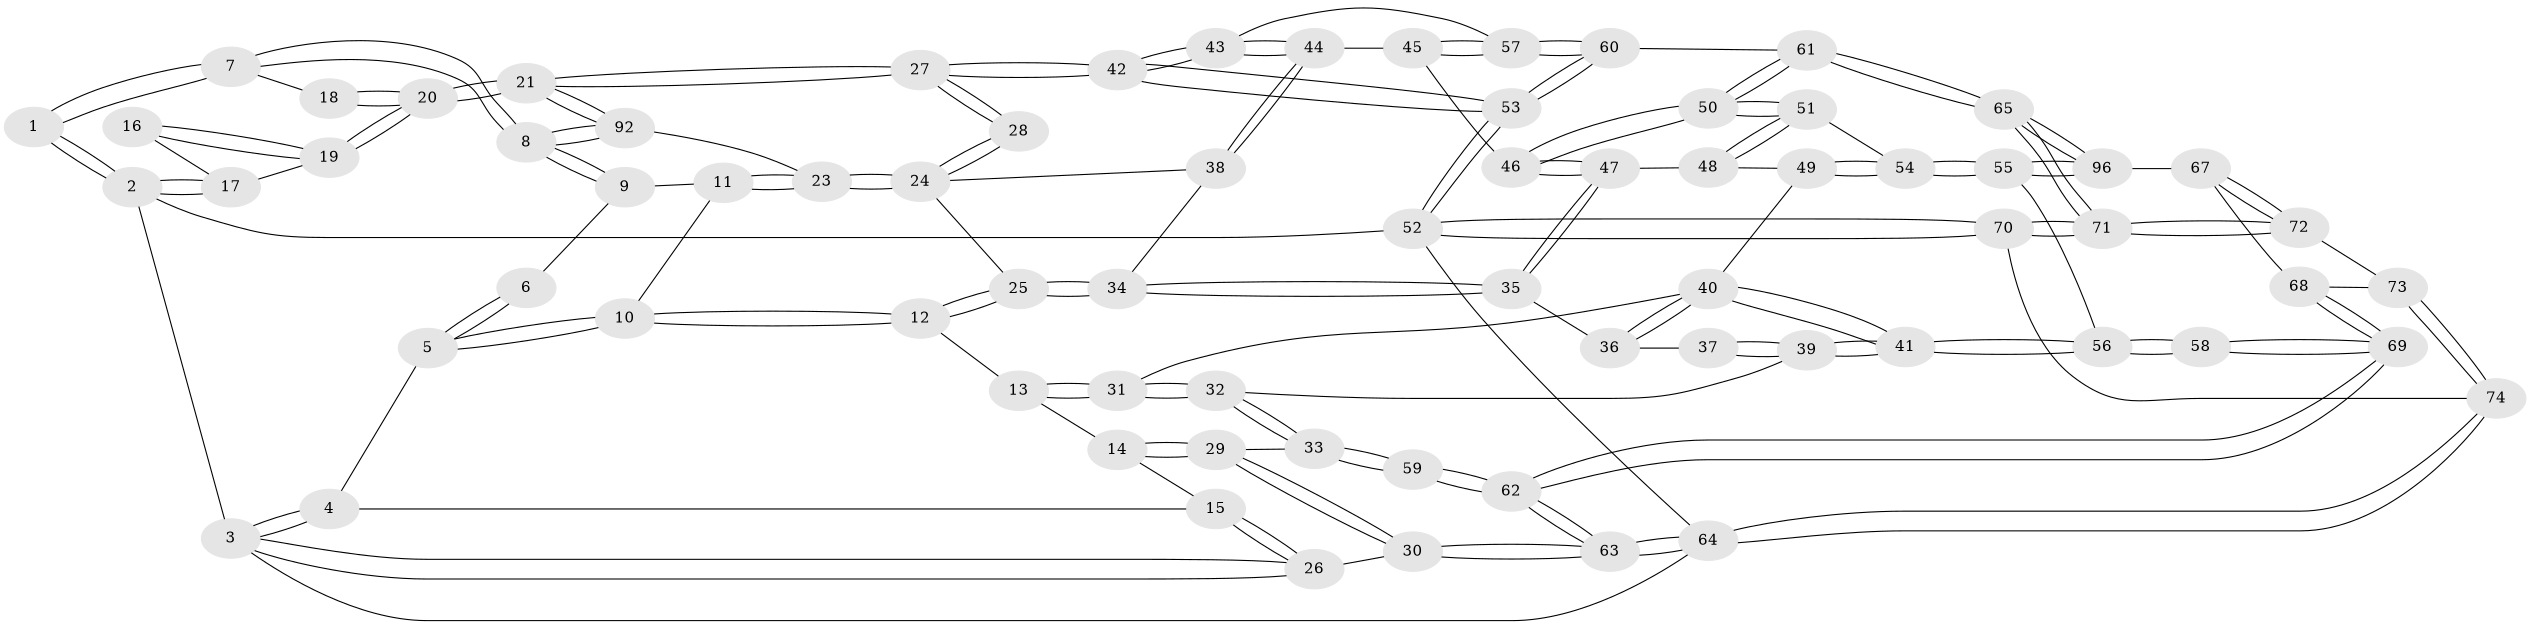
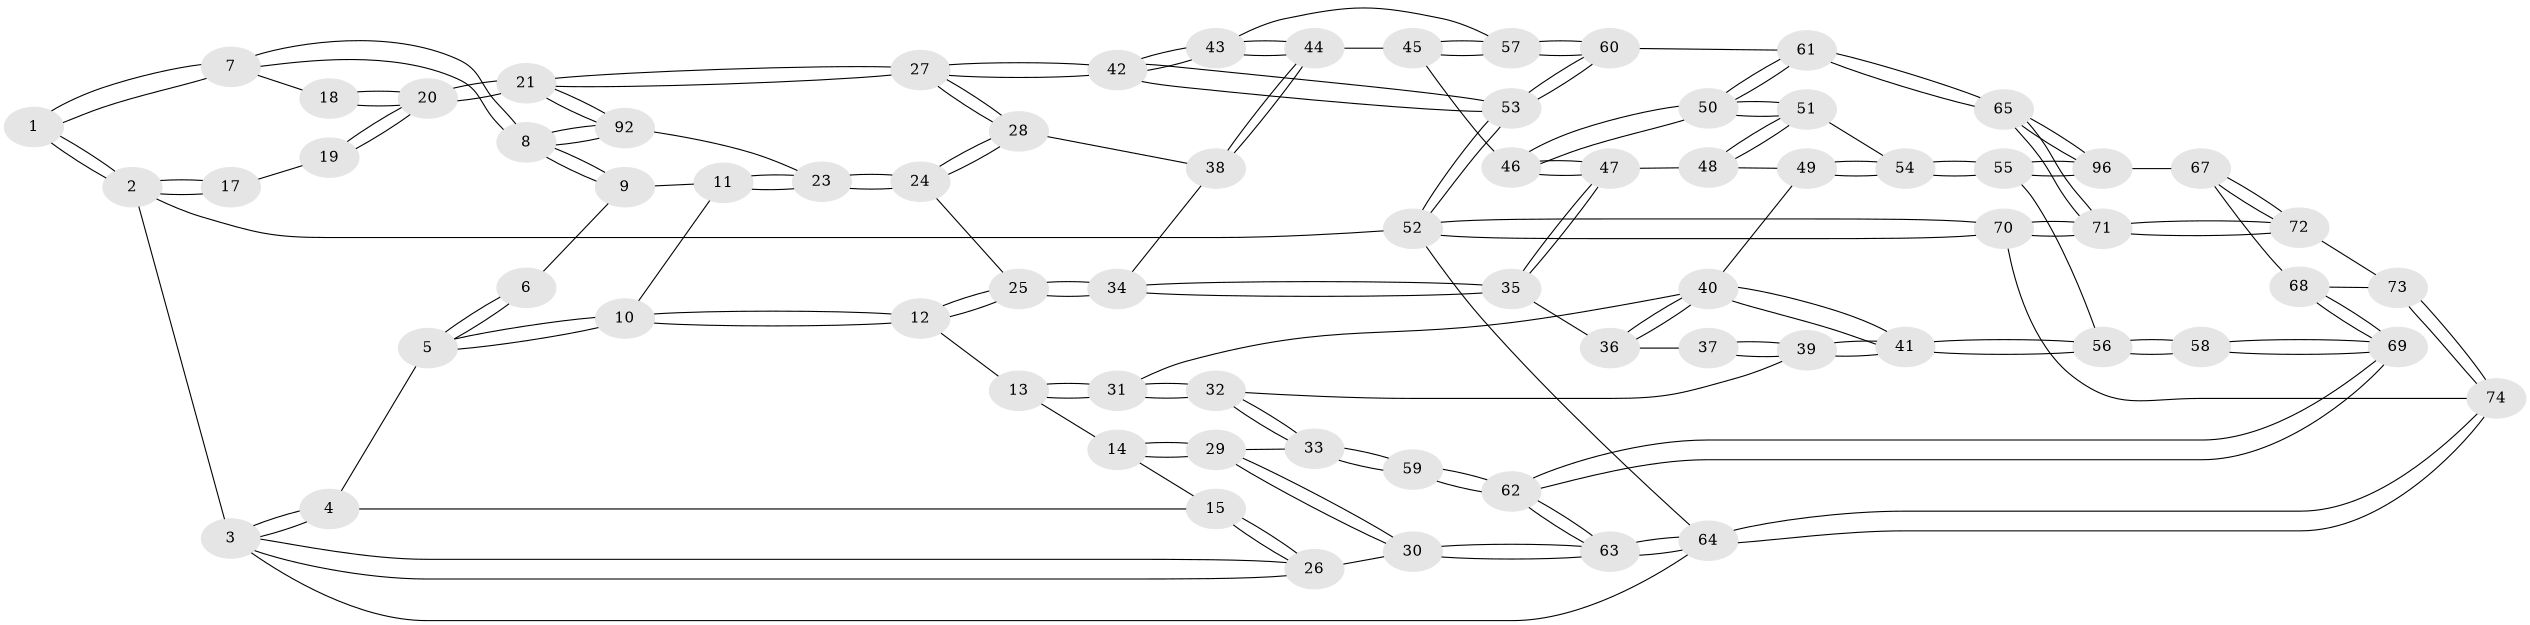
(132, 127) -> none
(1068, 175) -> (1117, 150)
